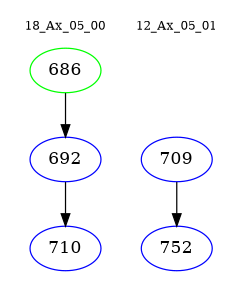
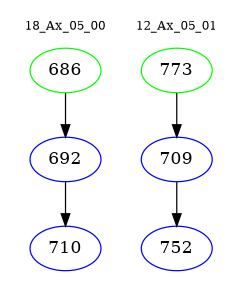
none -> (177, 70)
